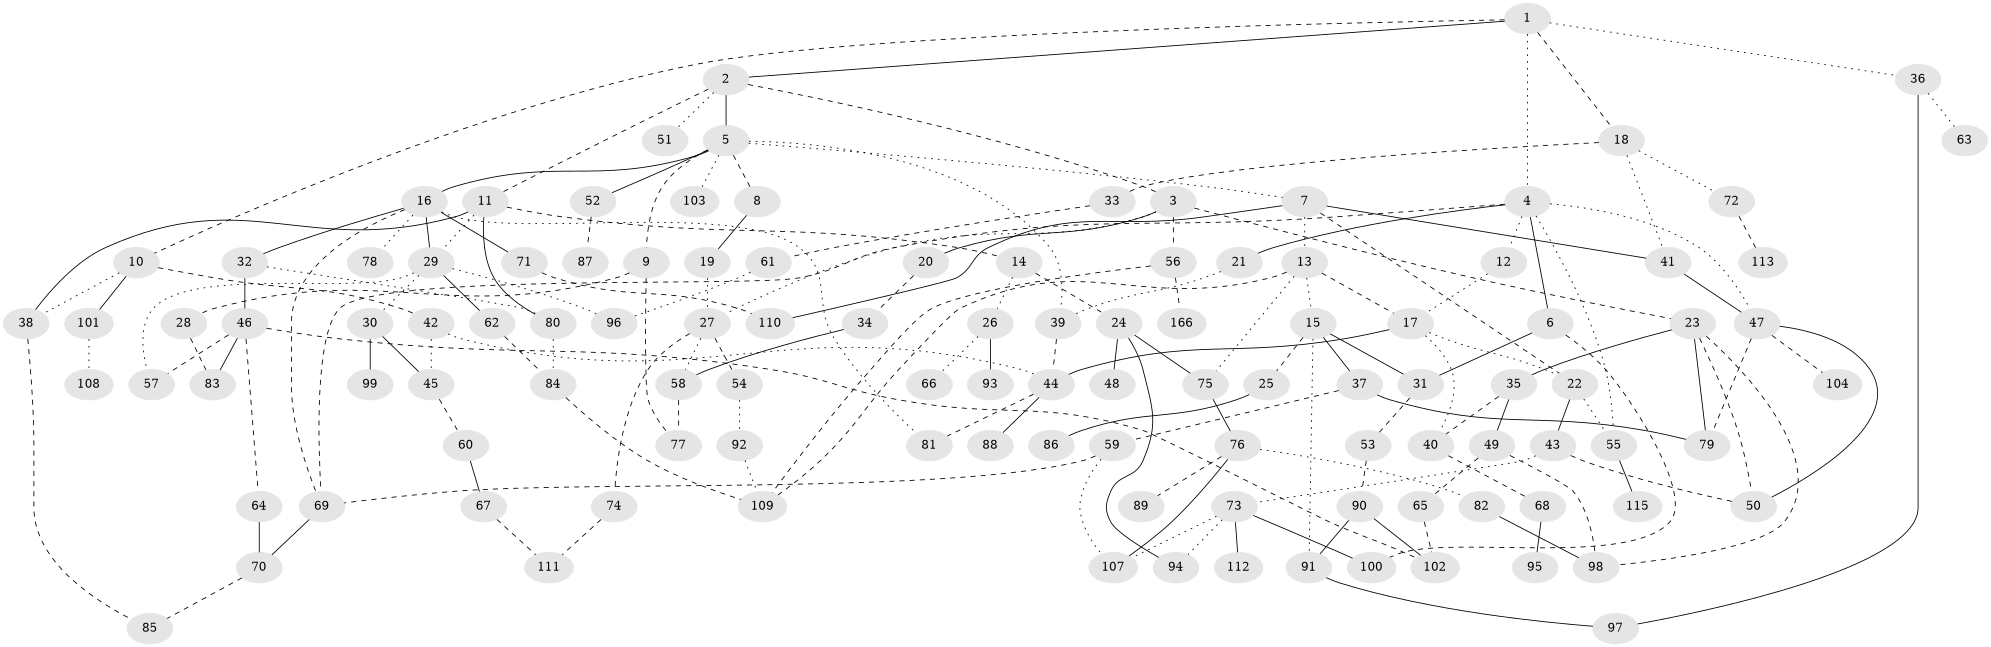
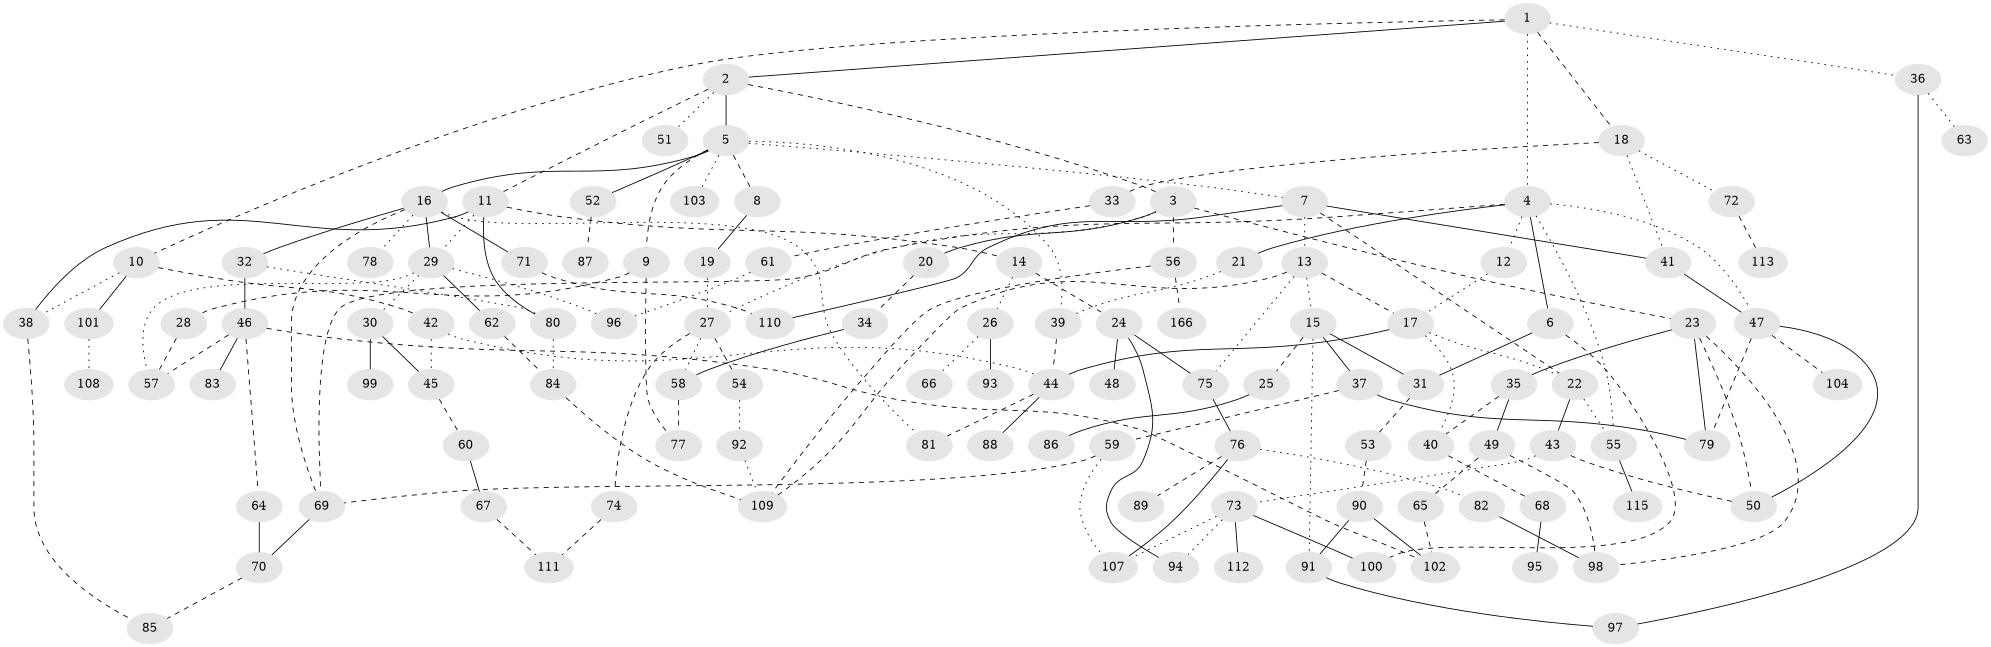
(196, 349) -> (168, 354)
